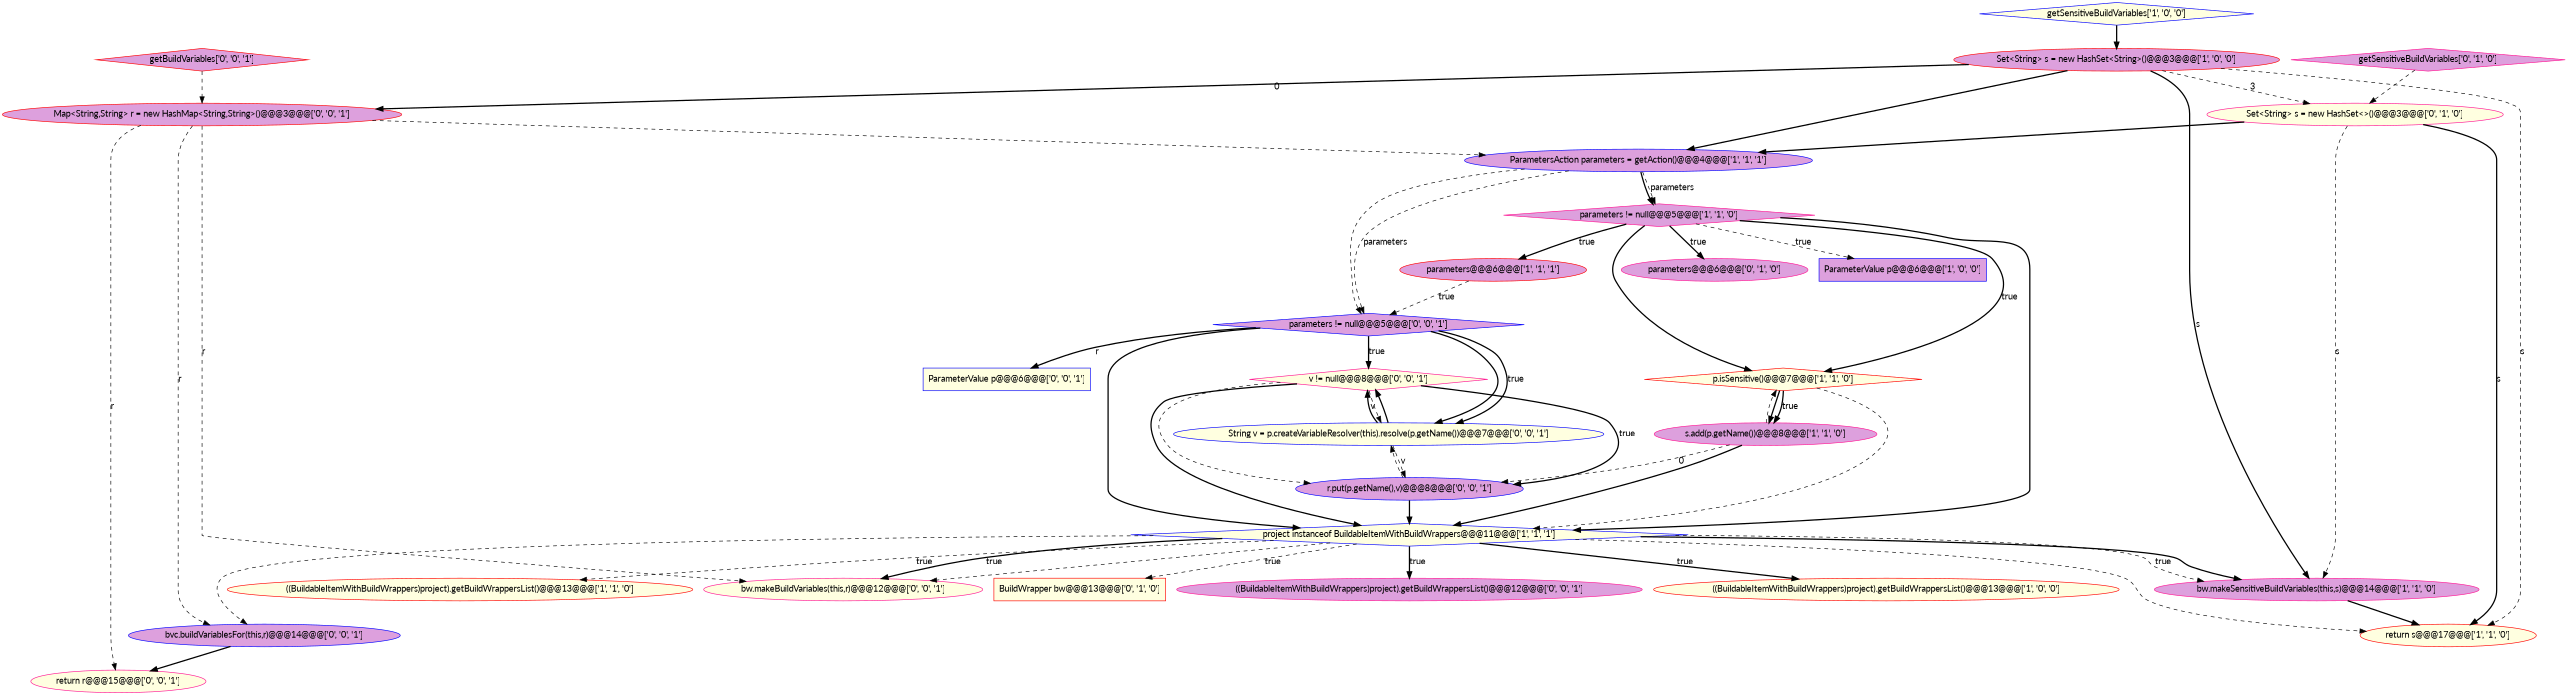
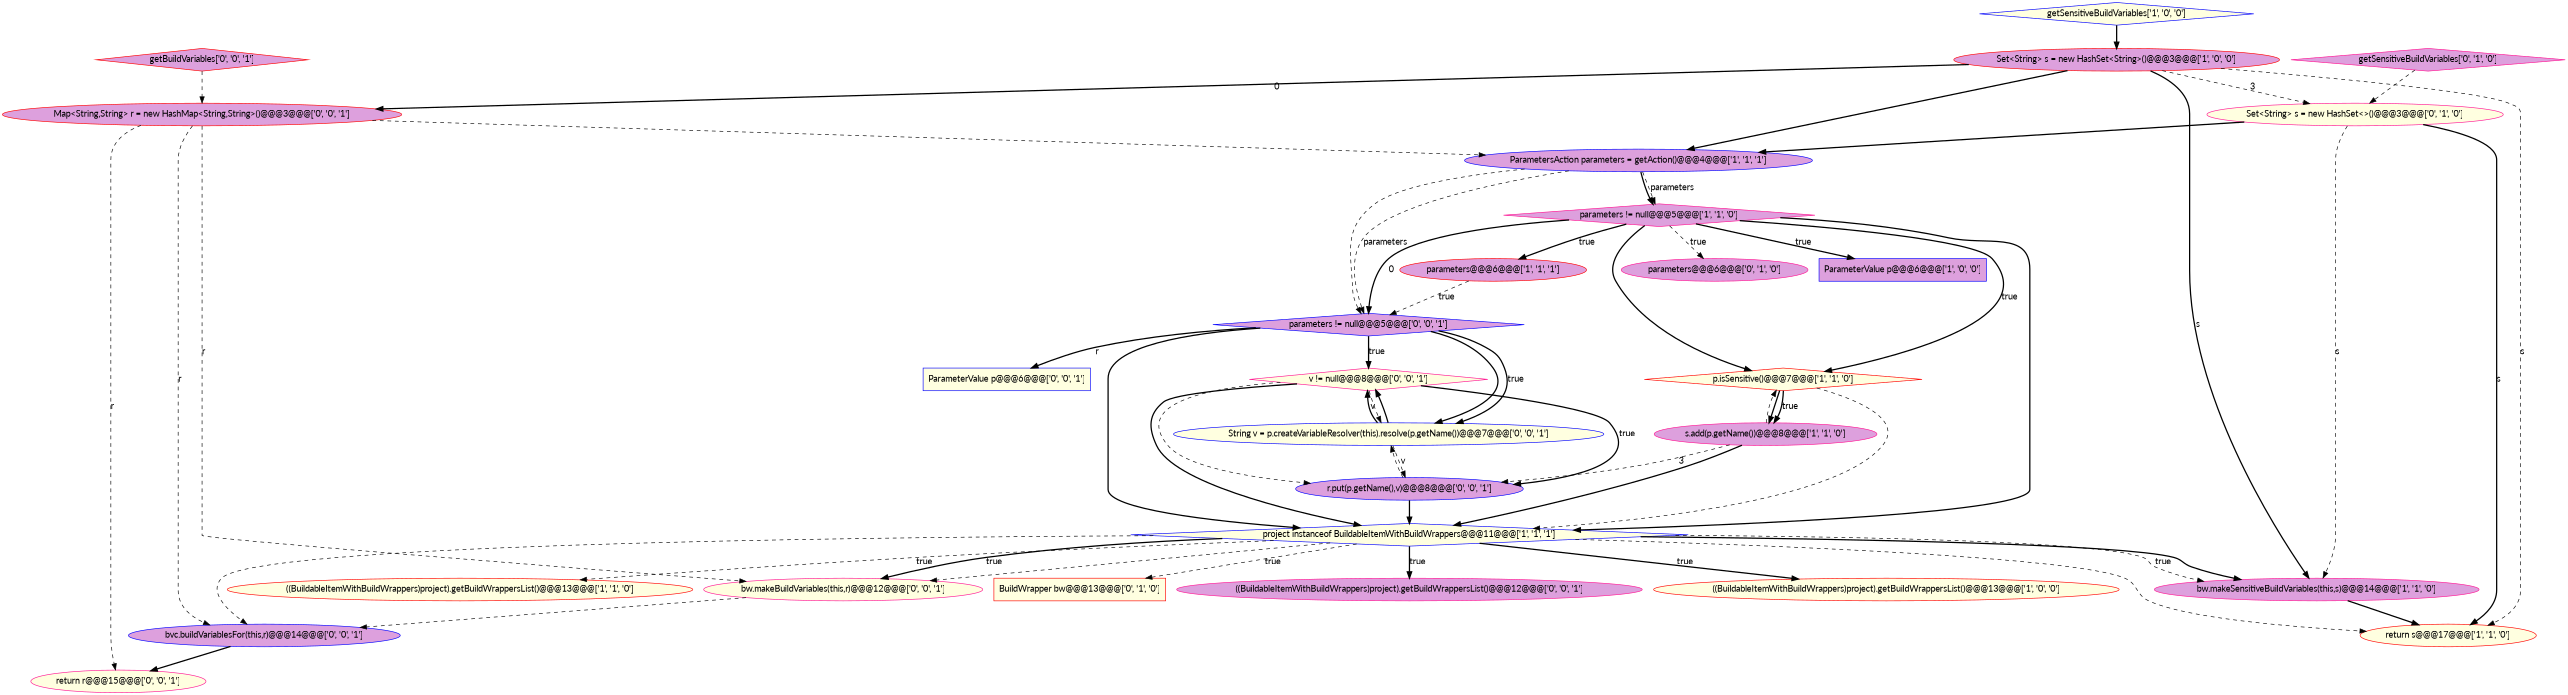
none -> (1450, 235)
(1684, 240) -> (1684, 240)
(1772, 241) -> (1772, 241)
(1682, 461) -> (1682, 461)
none -> (556, 612)
